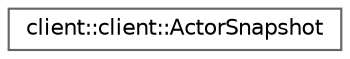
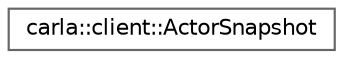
(175, 29) -> (172, 29)
